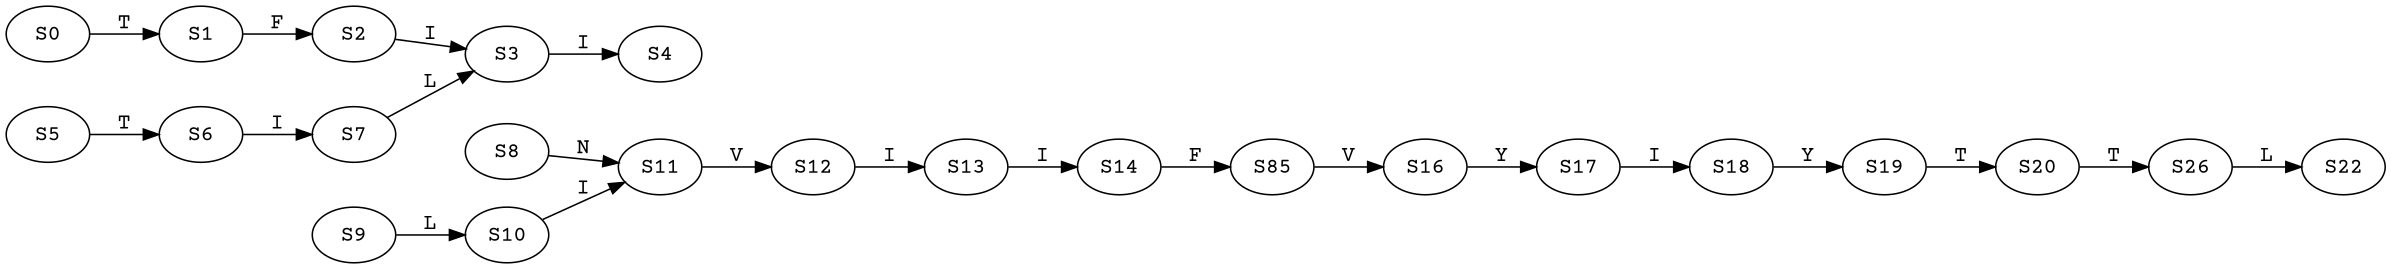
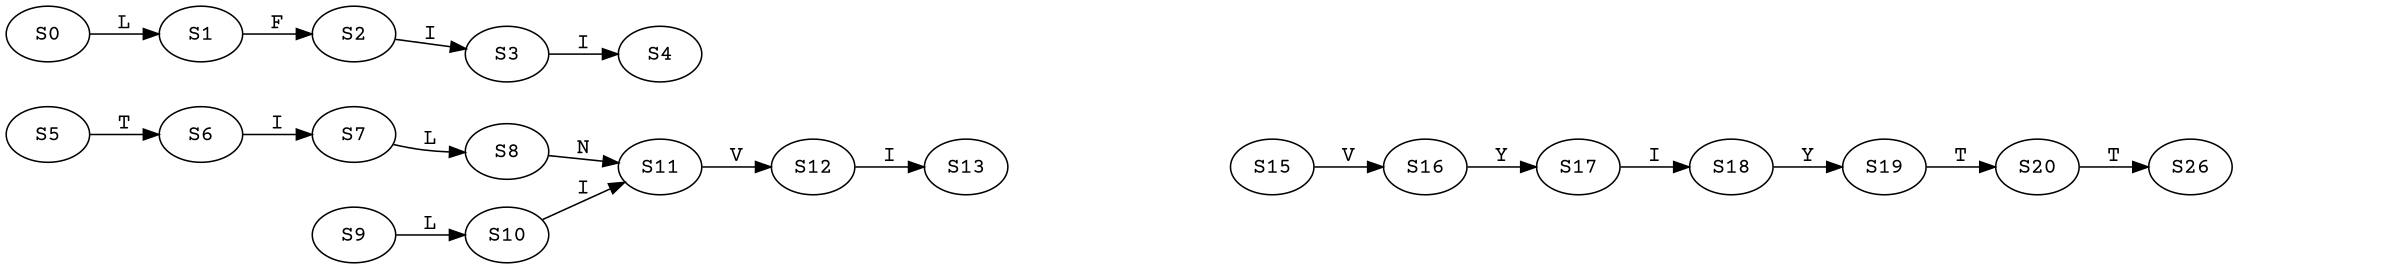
(124, 22) -> (124, 22)
(424, 98) -> (421, 150)
(1119, 167) -> none
(1272, 167) -> (1272, 167)
(2343, 167) -> none
